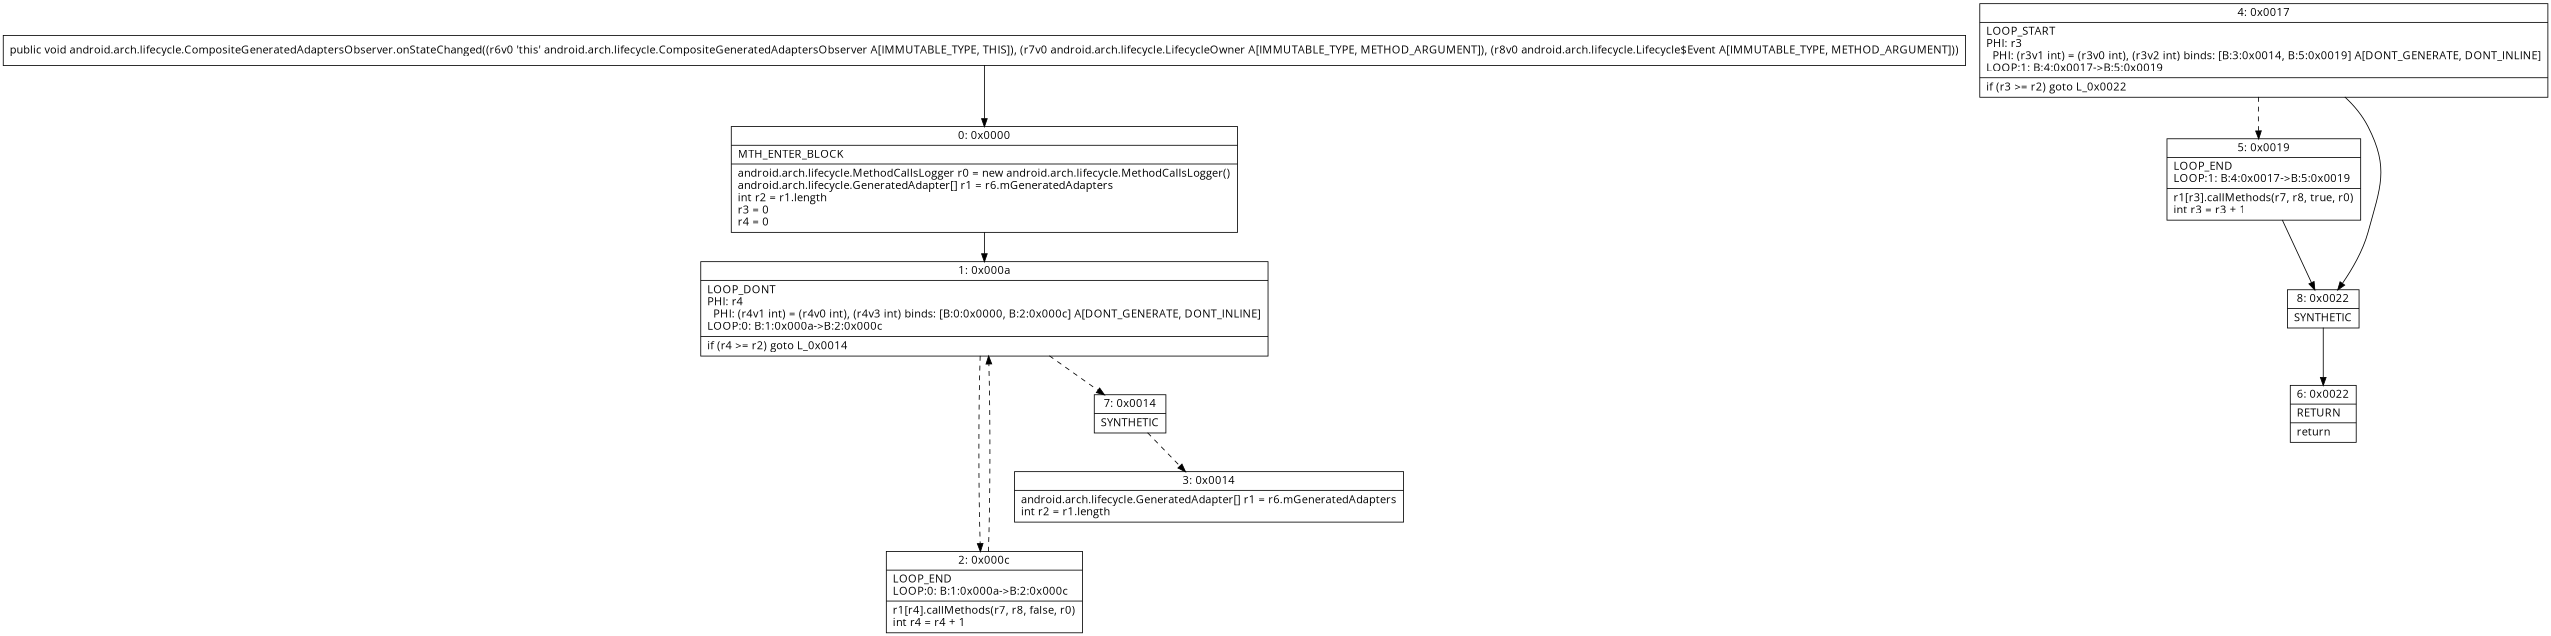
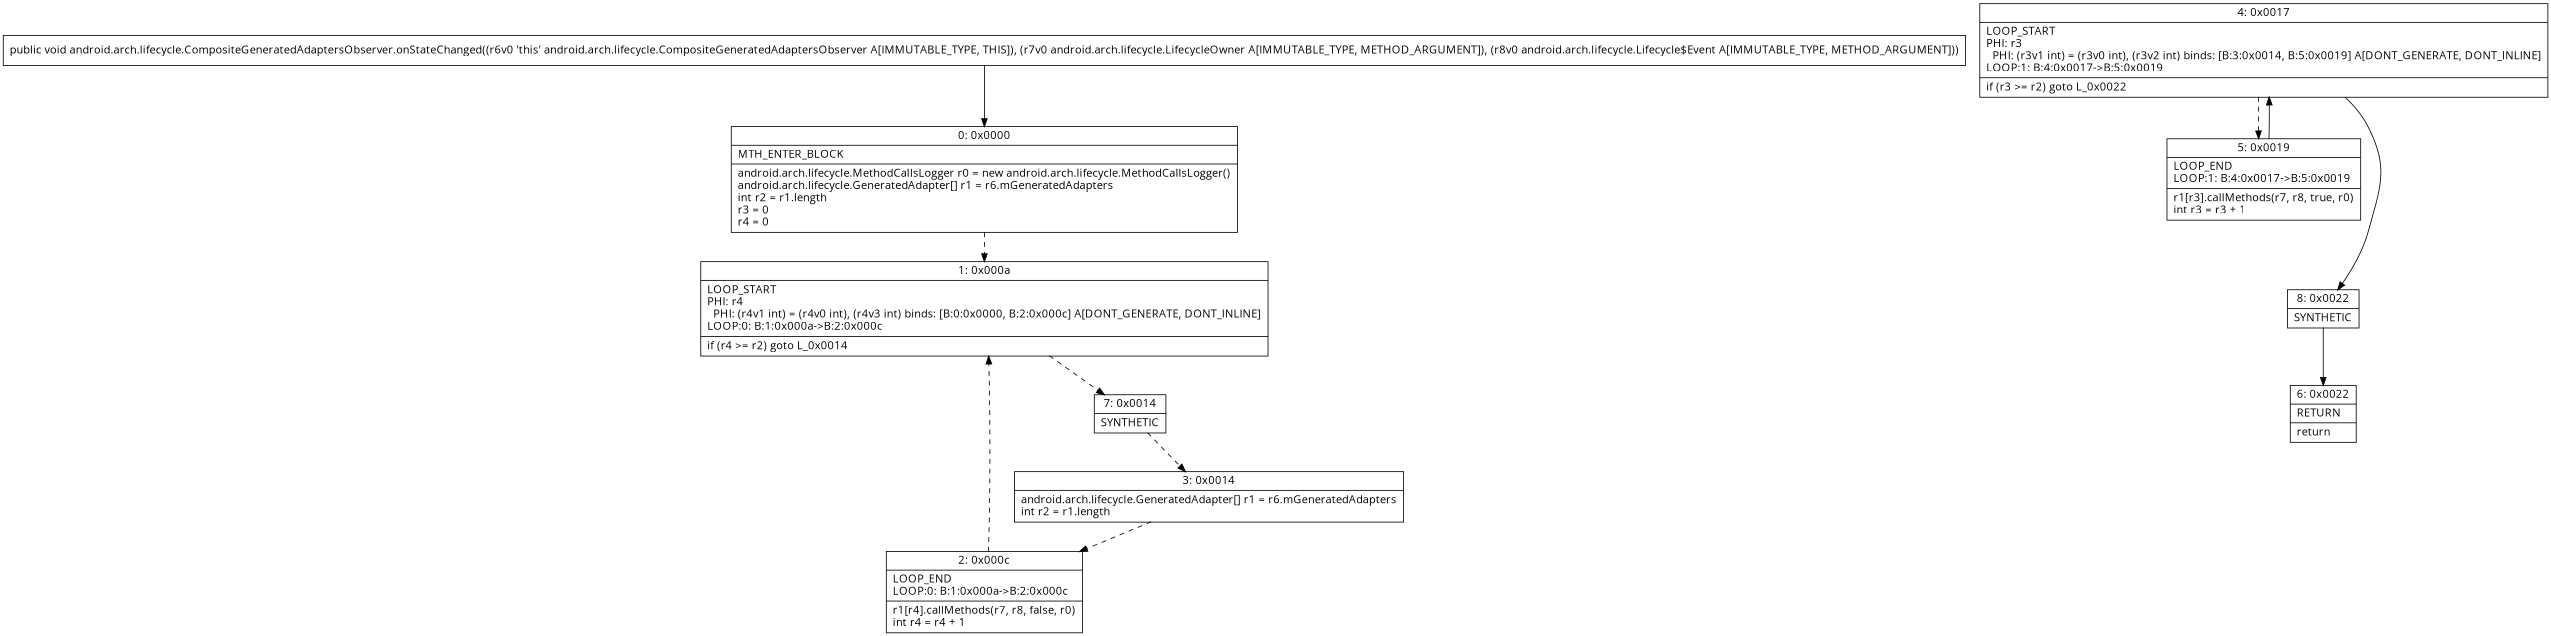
(984, 243) -> (984, 243)
(2297, 251) -> (2269, 122)
(742, 290) -> (742, 290)
(979, 450) -> (1119, 535)
